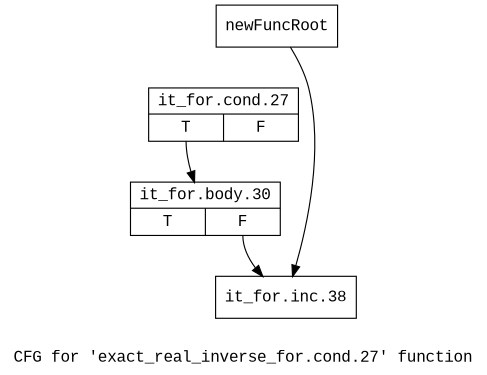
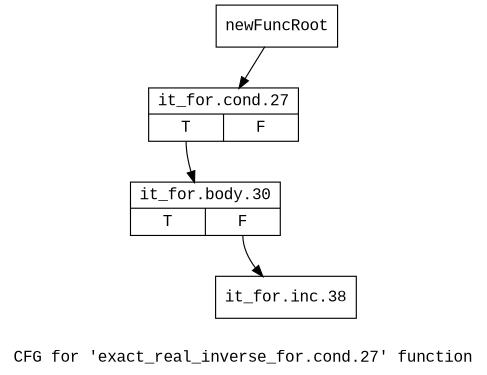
(314, 155) -> (255, 63)
